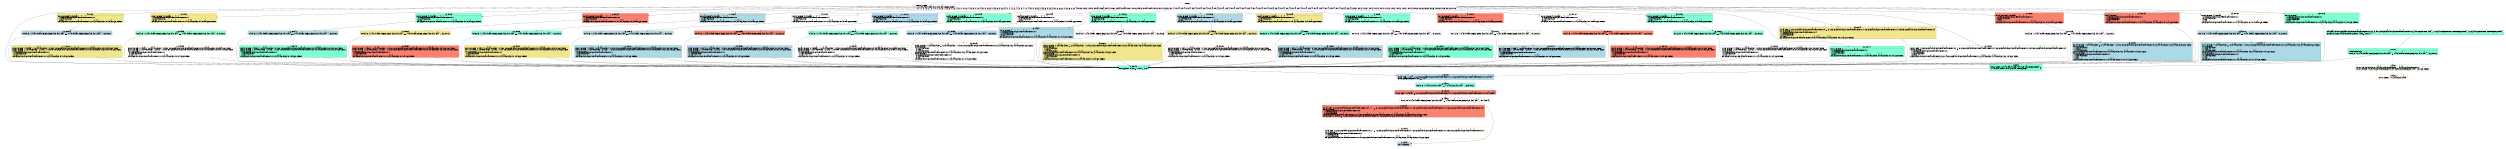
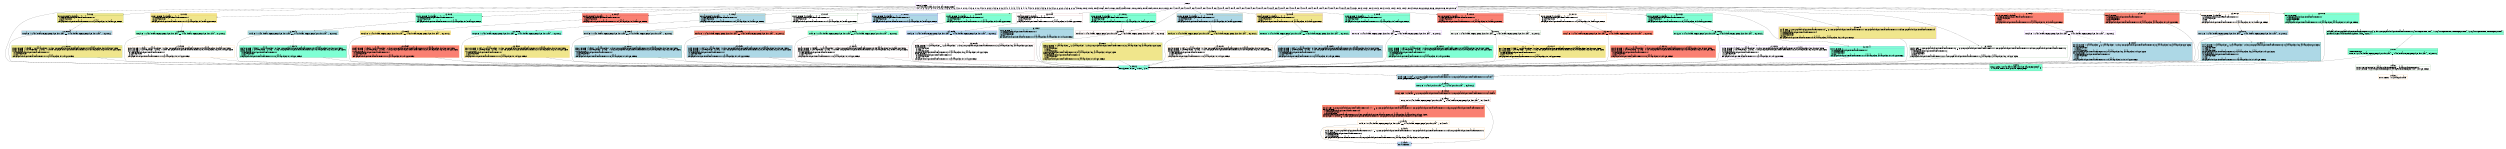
(1086, 17) -> (1158, 23)
(1552, 52) -> (1552, 52)
(1330, 112) -> (1331, 112)
none -> (1403, 123)
